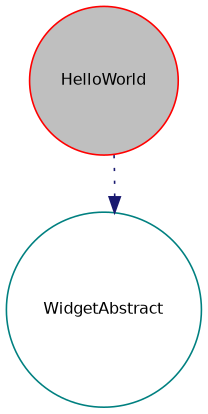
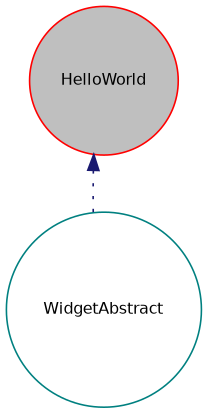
(115, 176) -> (93, 192)
